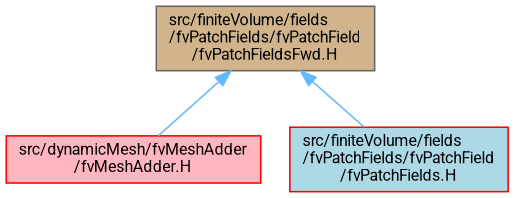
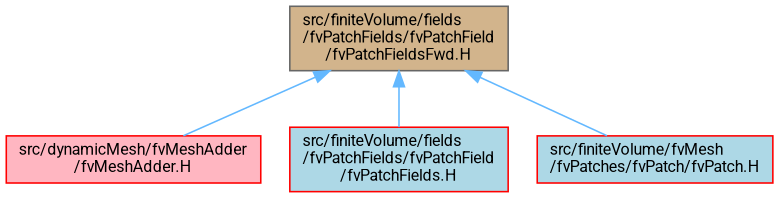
none -> (655, 159)
